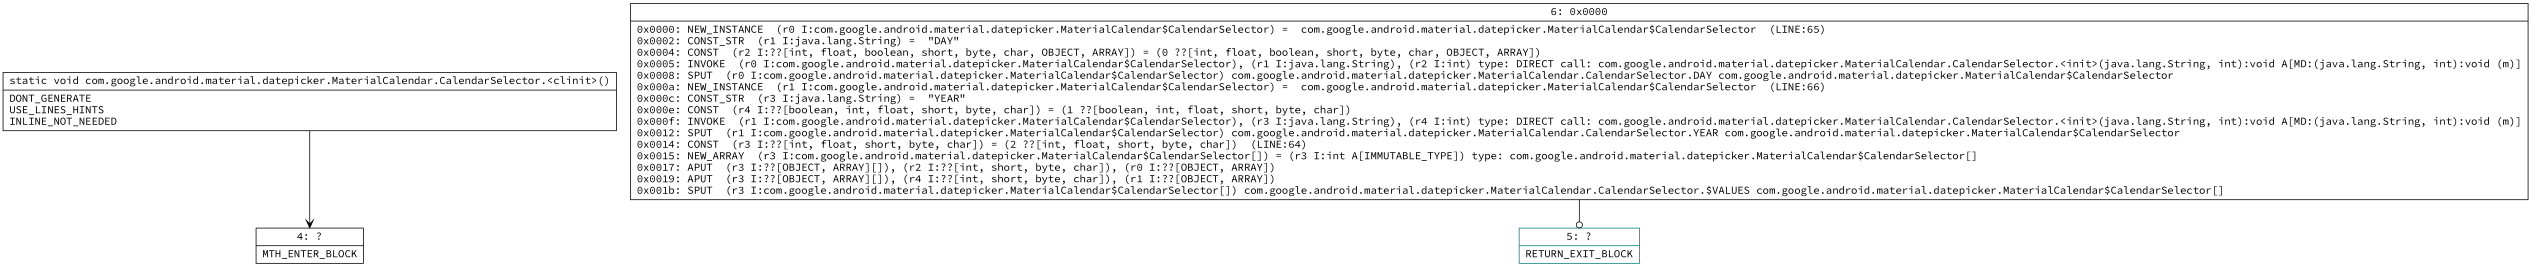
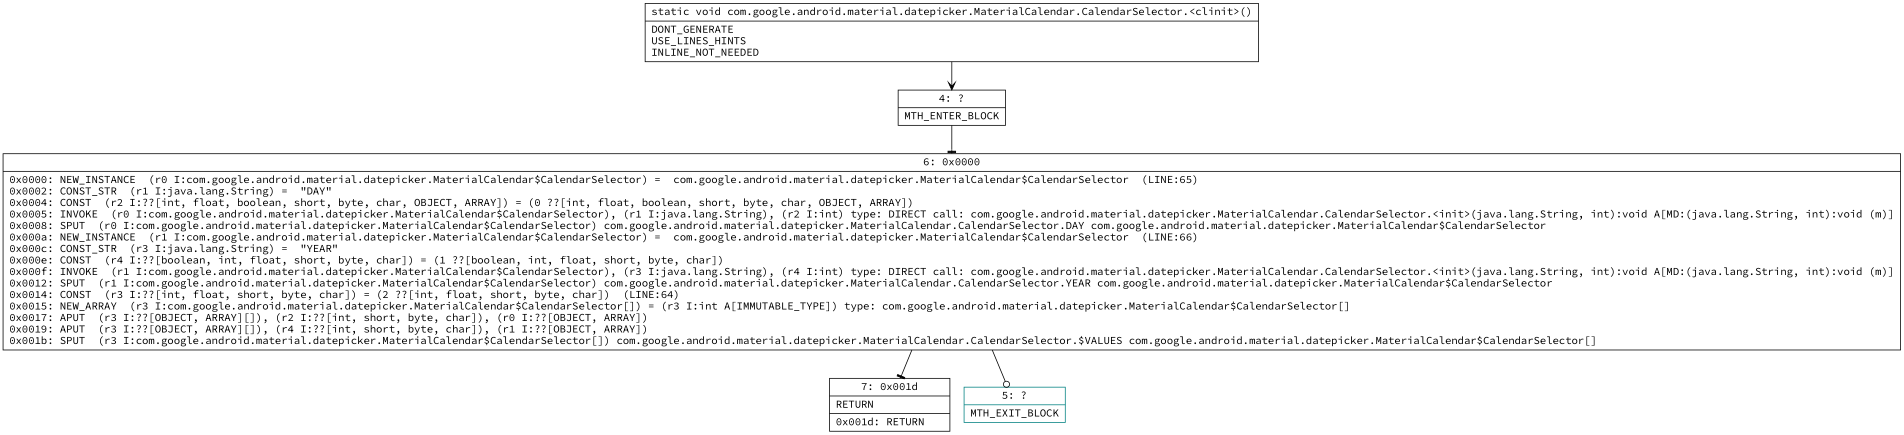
none -> (952, 137)
(1579, 254) -> (1015, 413)
none -> (890, 405)
